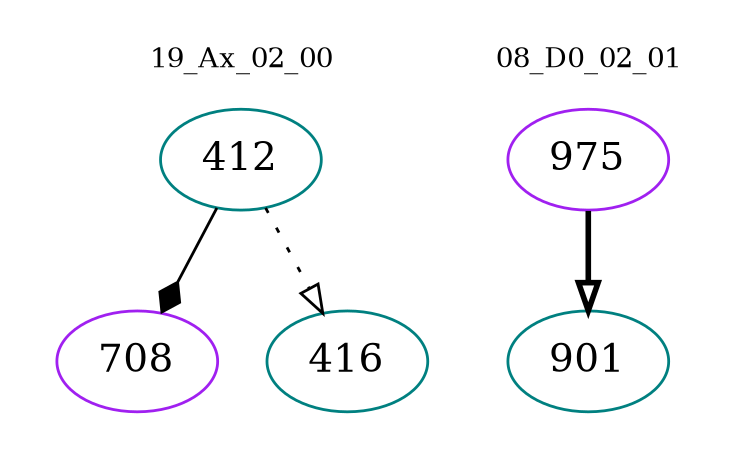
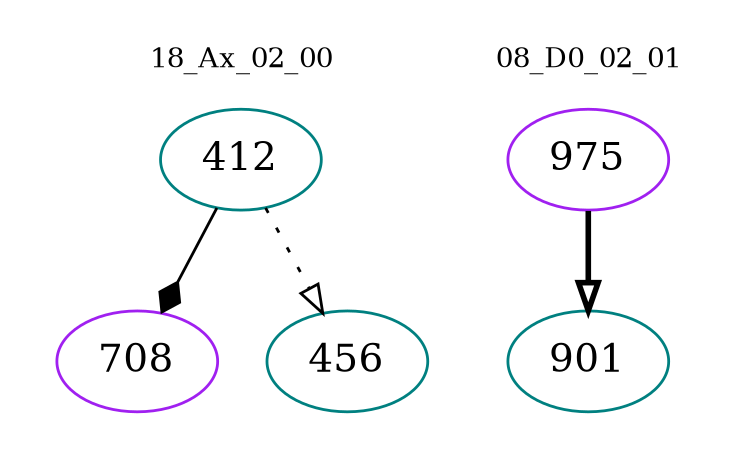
(242, 60) -> (242, 60)
(347, 361) -> (347, 361)
